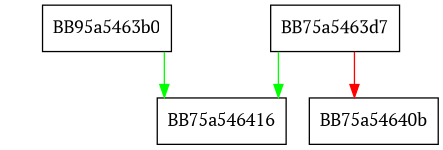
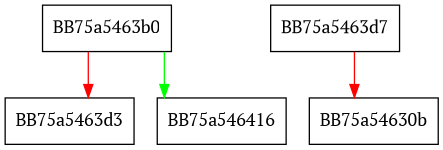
(107, 28) -> (107, 28)
(278, 68) -> none
none -> (70, 121)
(374, 121) -> (374, 121)
